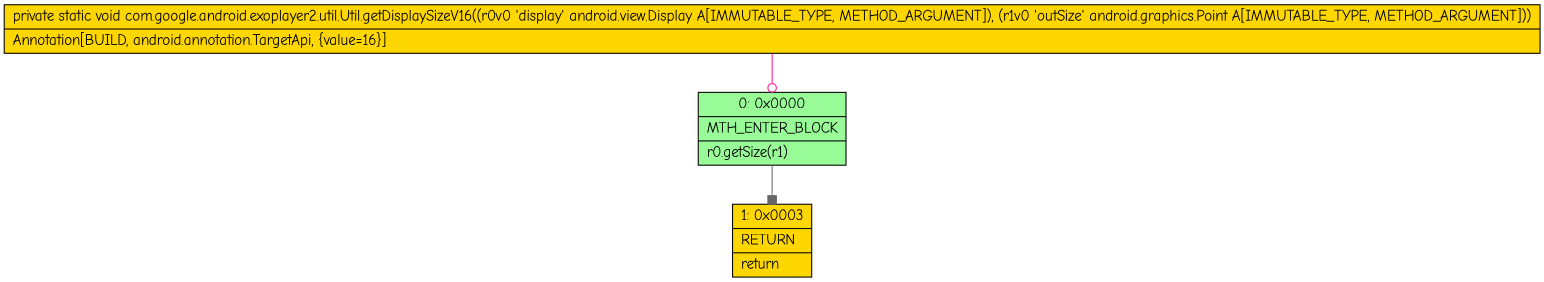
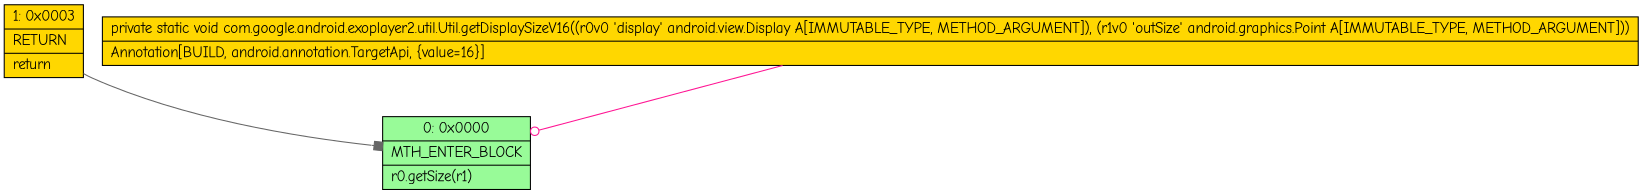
(772, 179) -> (225, 121)
